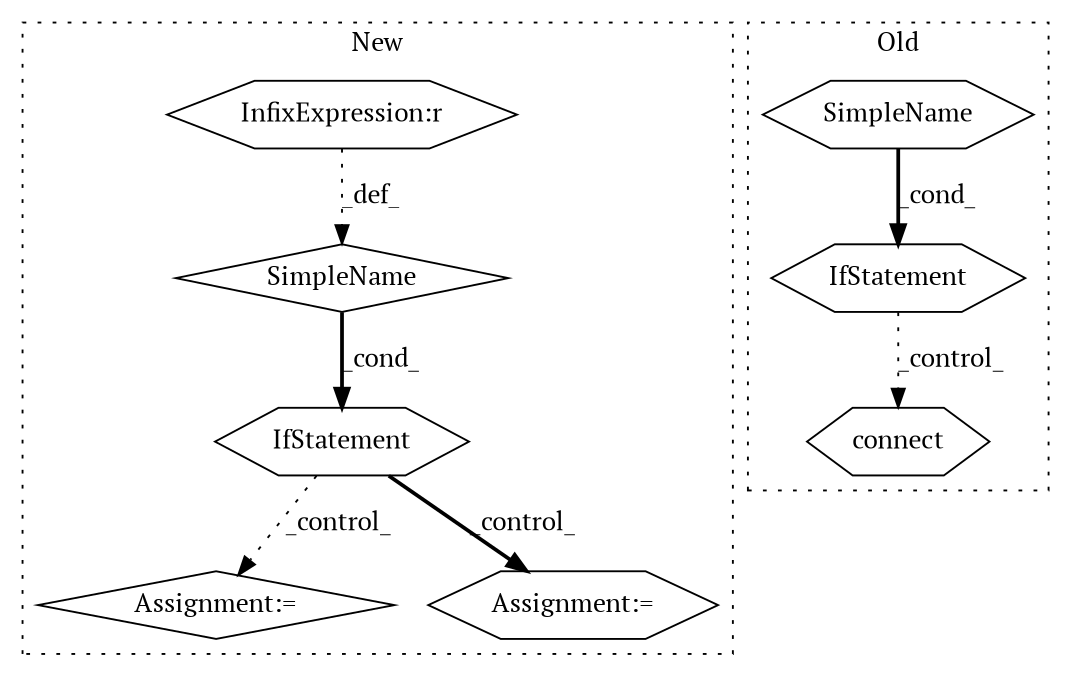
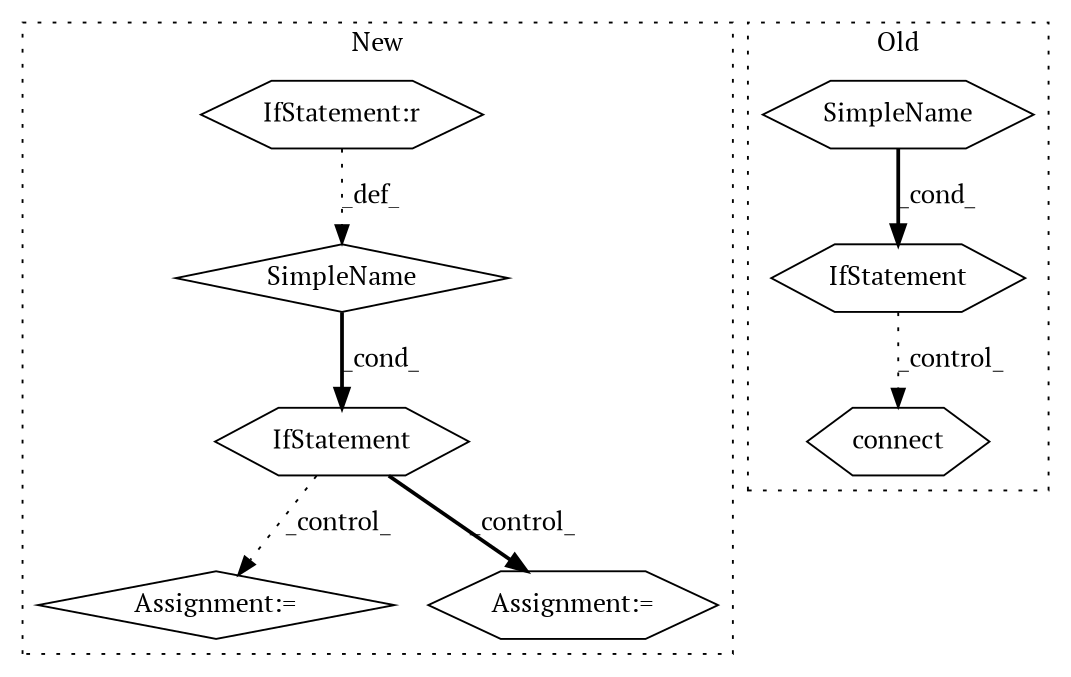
(342, 115) -> (342, 115)
